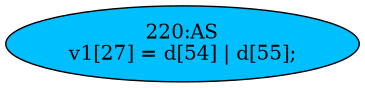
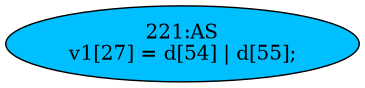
(183, 44) -> (183, 44)
